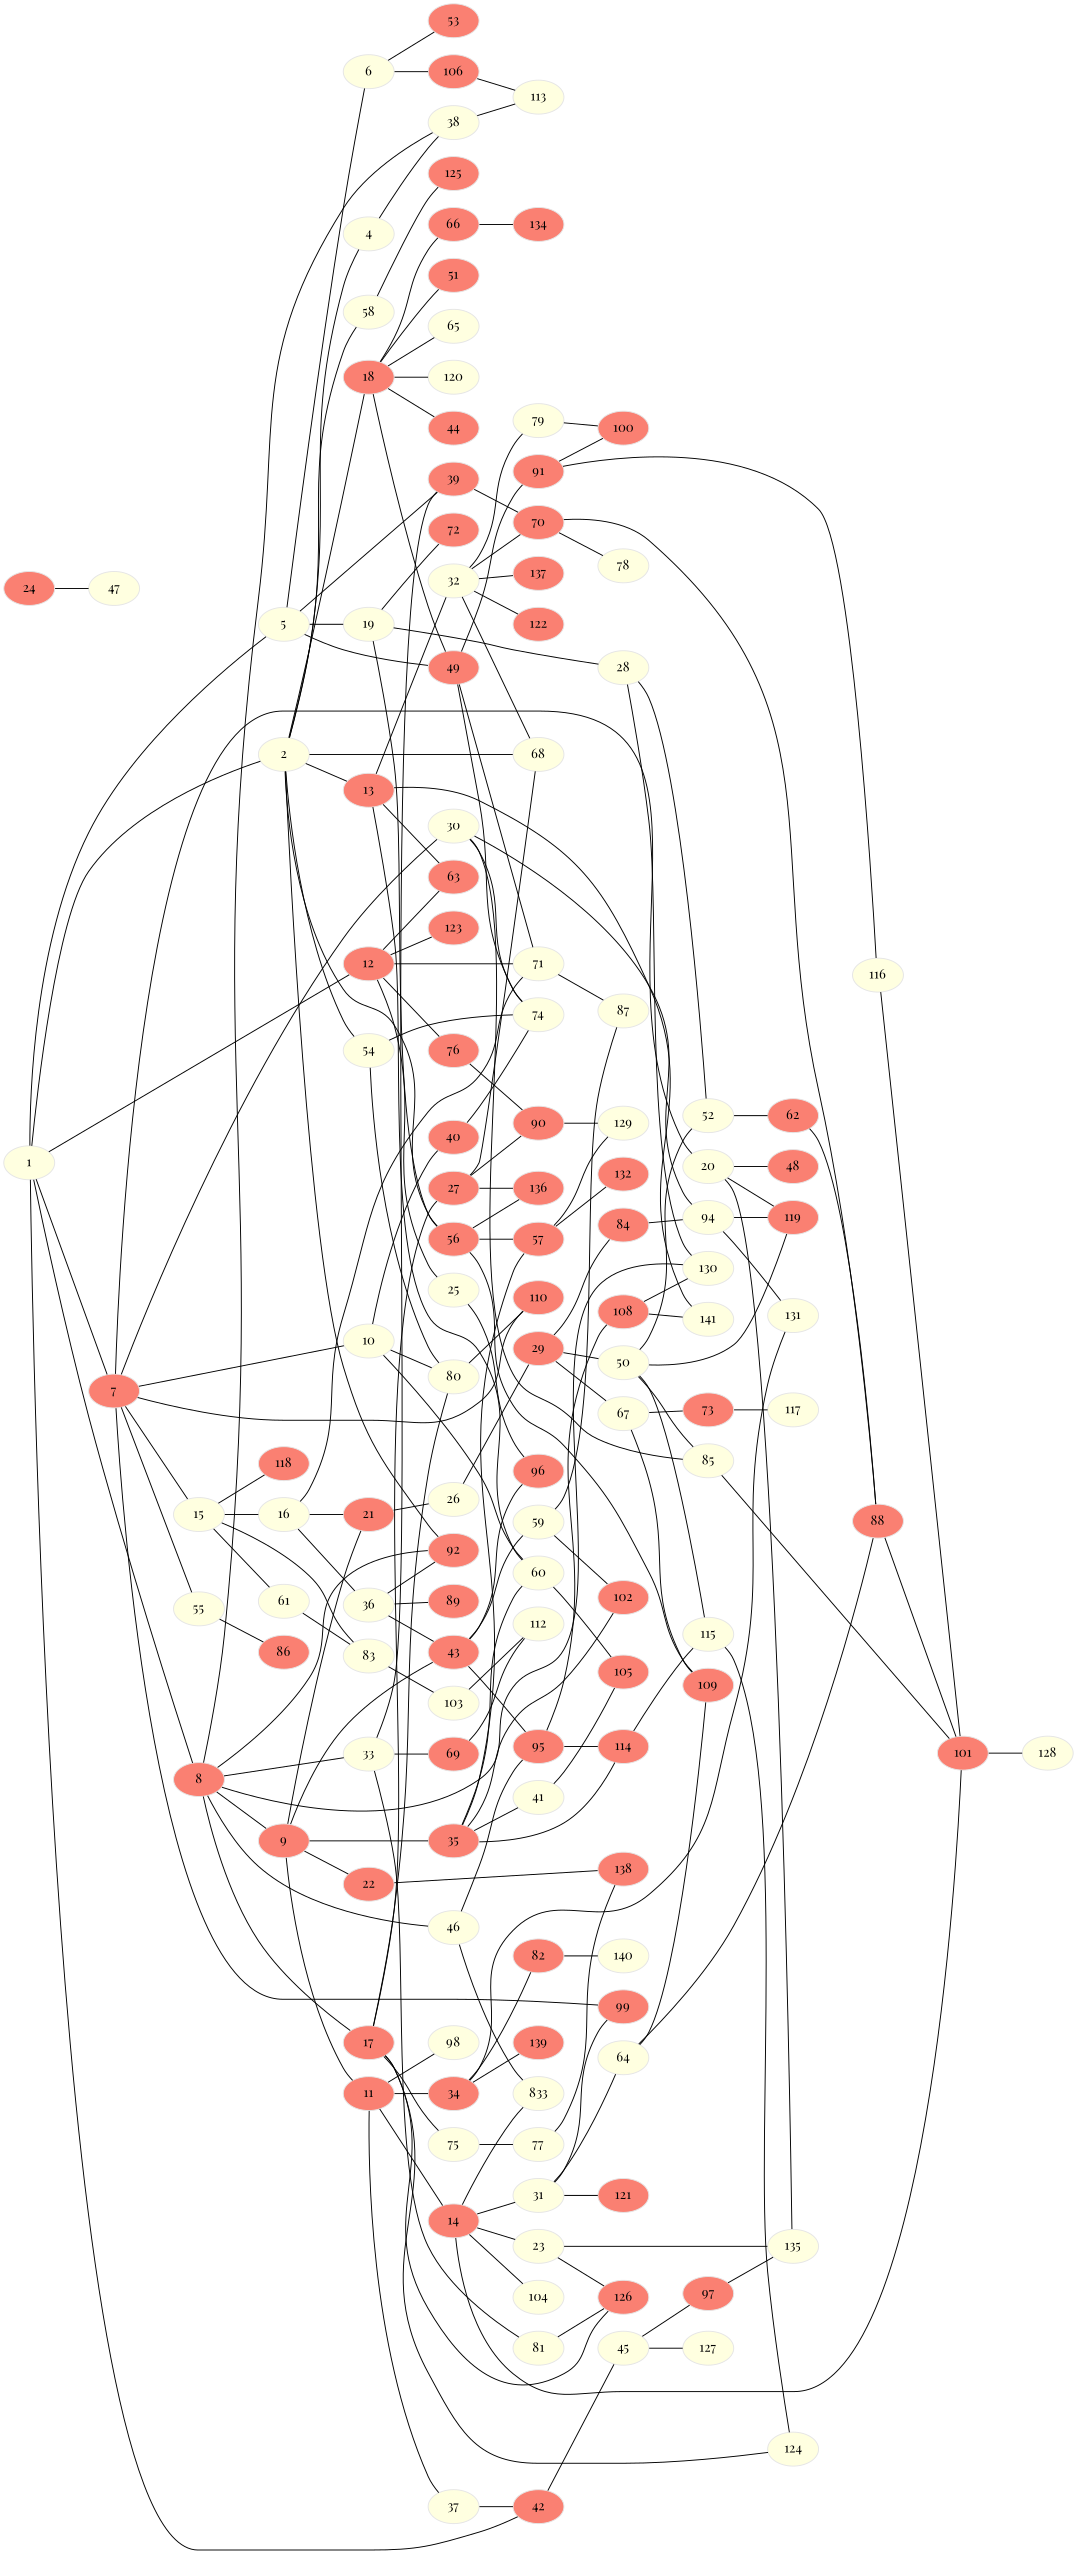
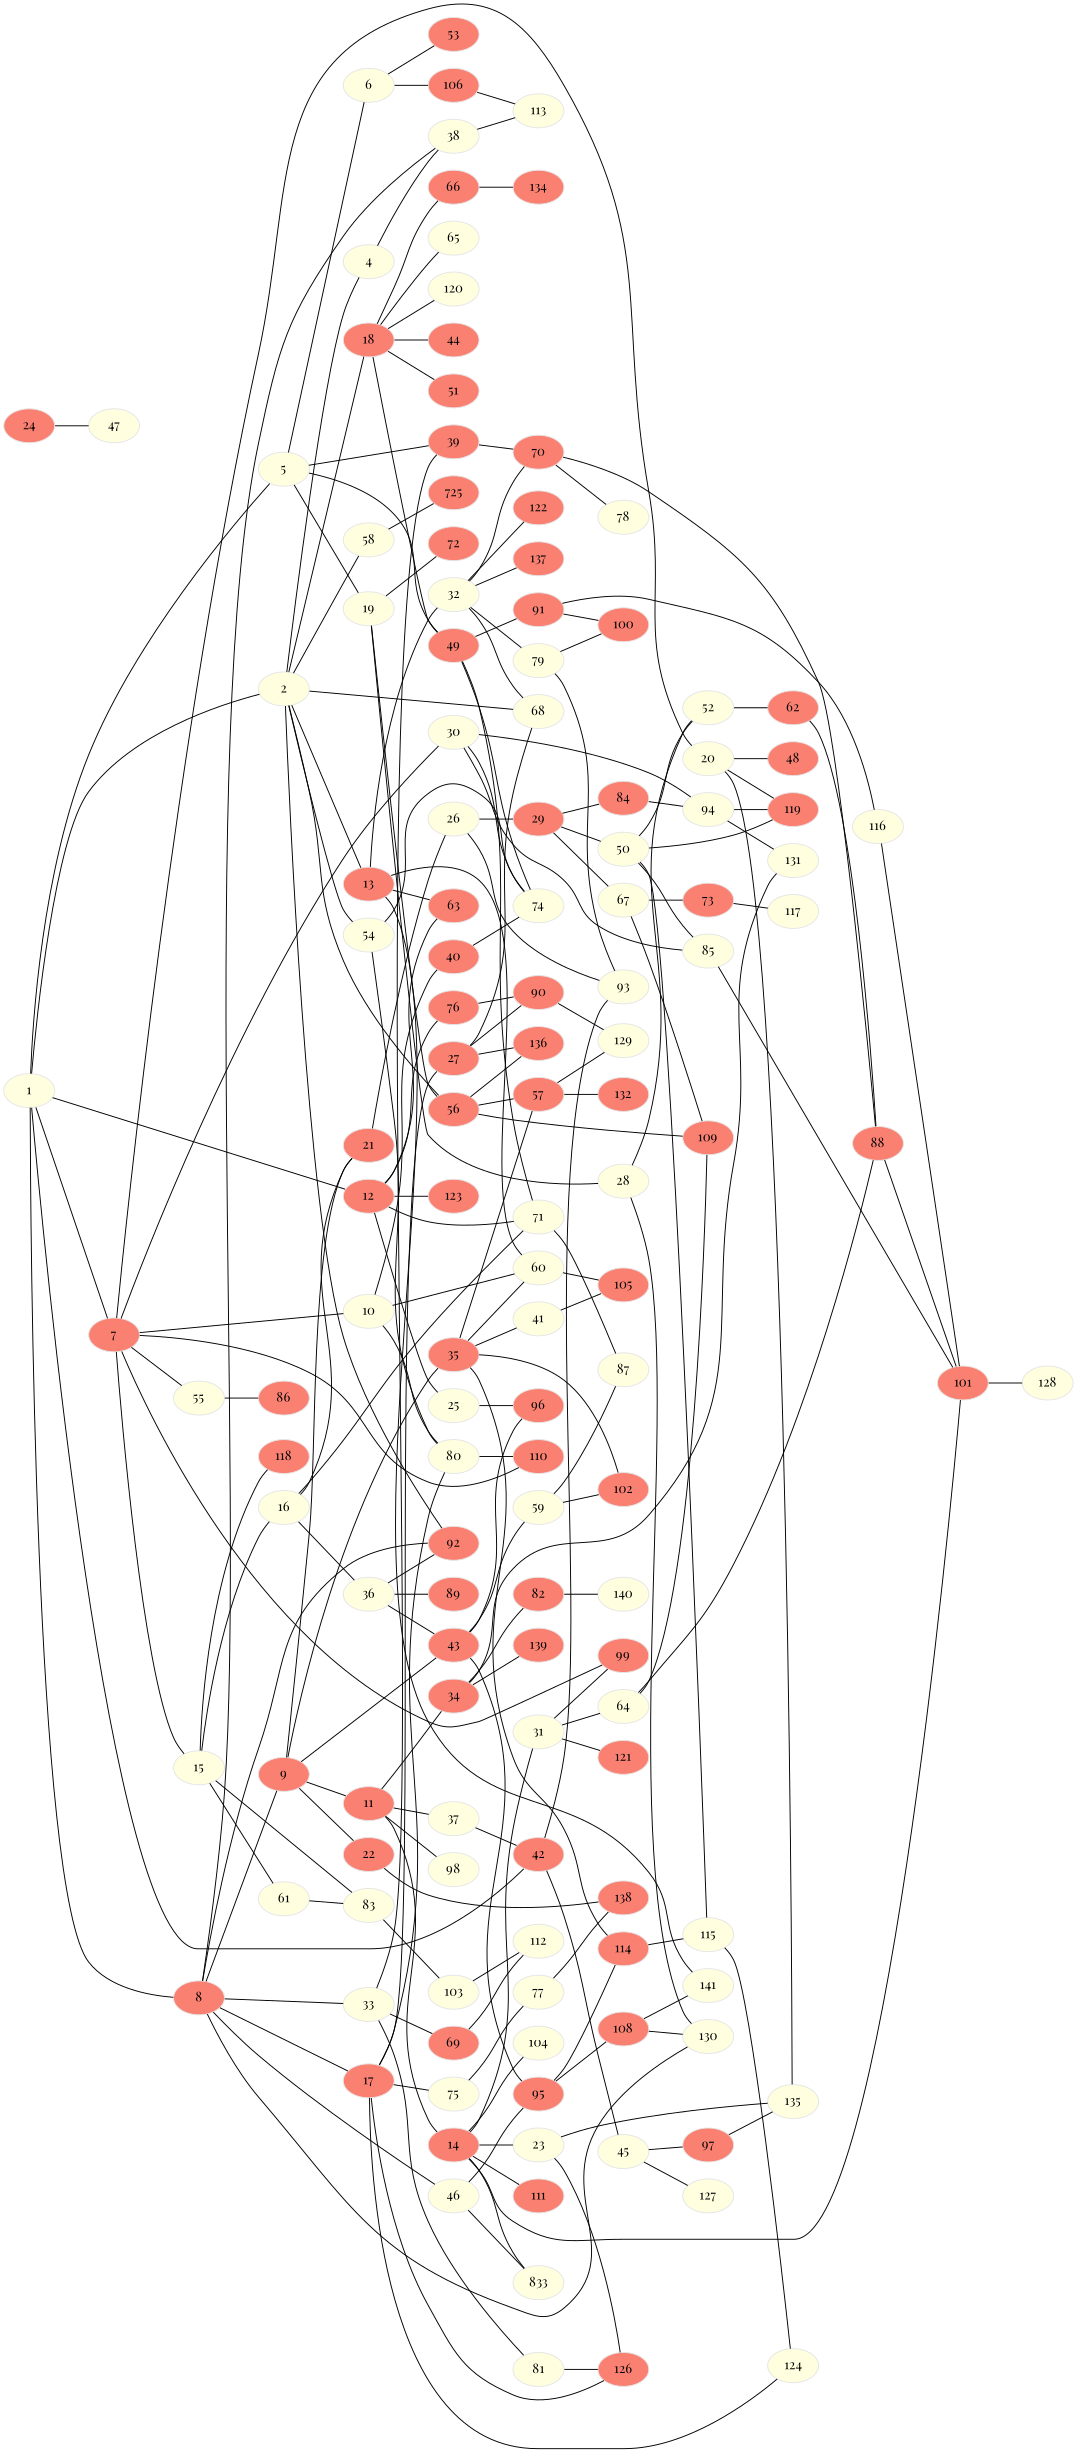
(454, 174) -> (454, 493)
none -> (623, 987)
none -> (538, 2196)
